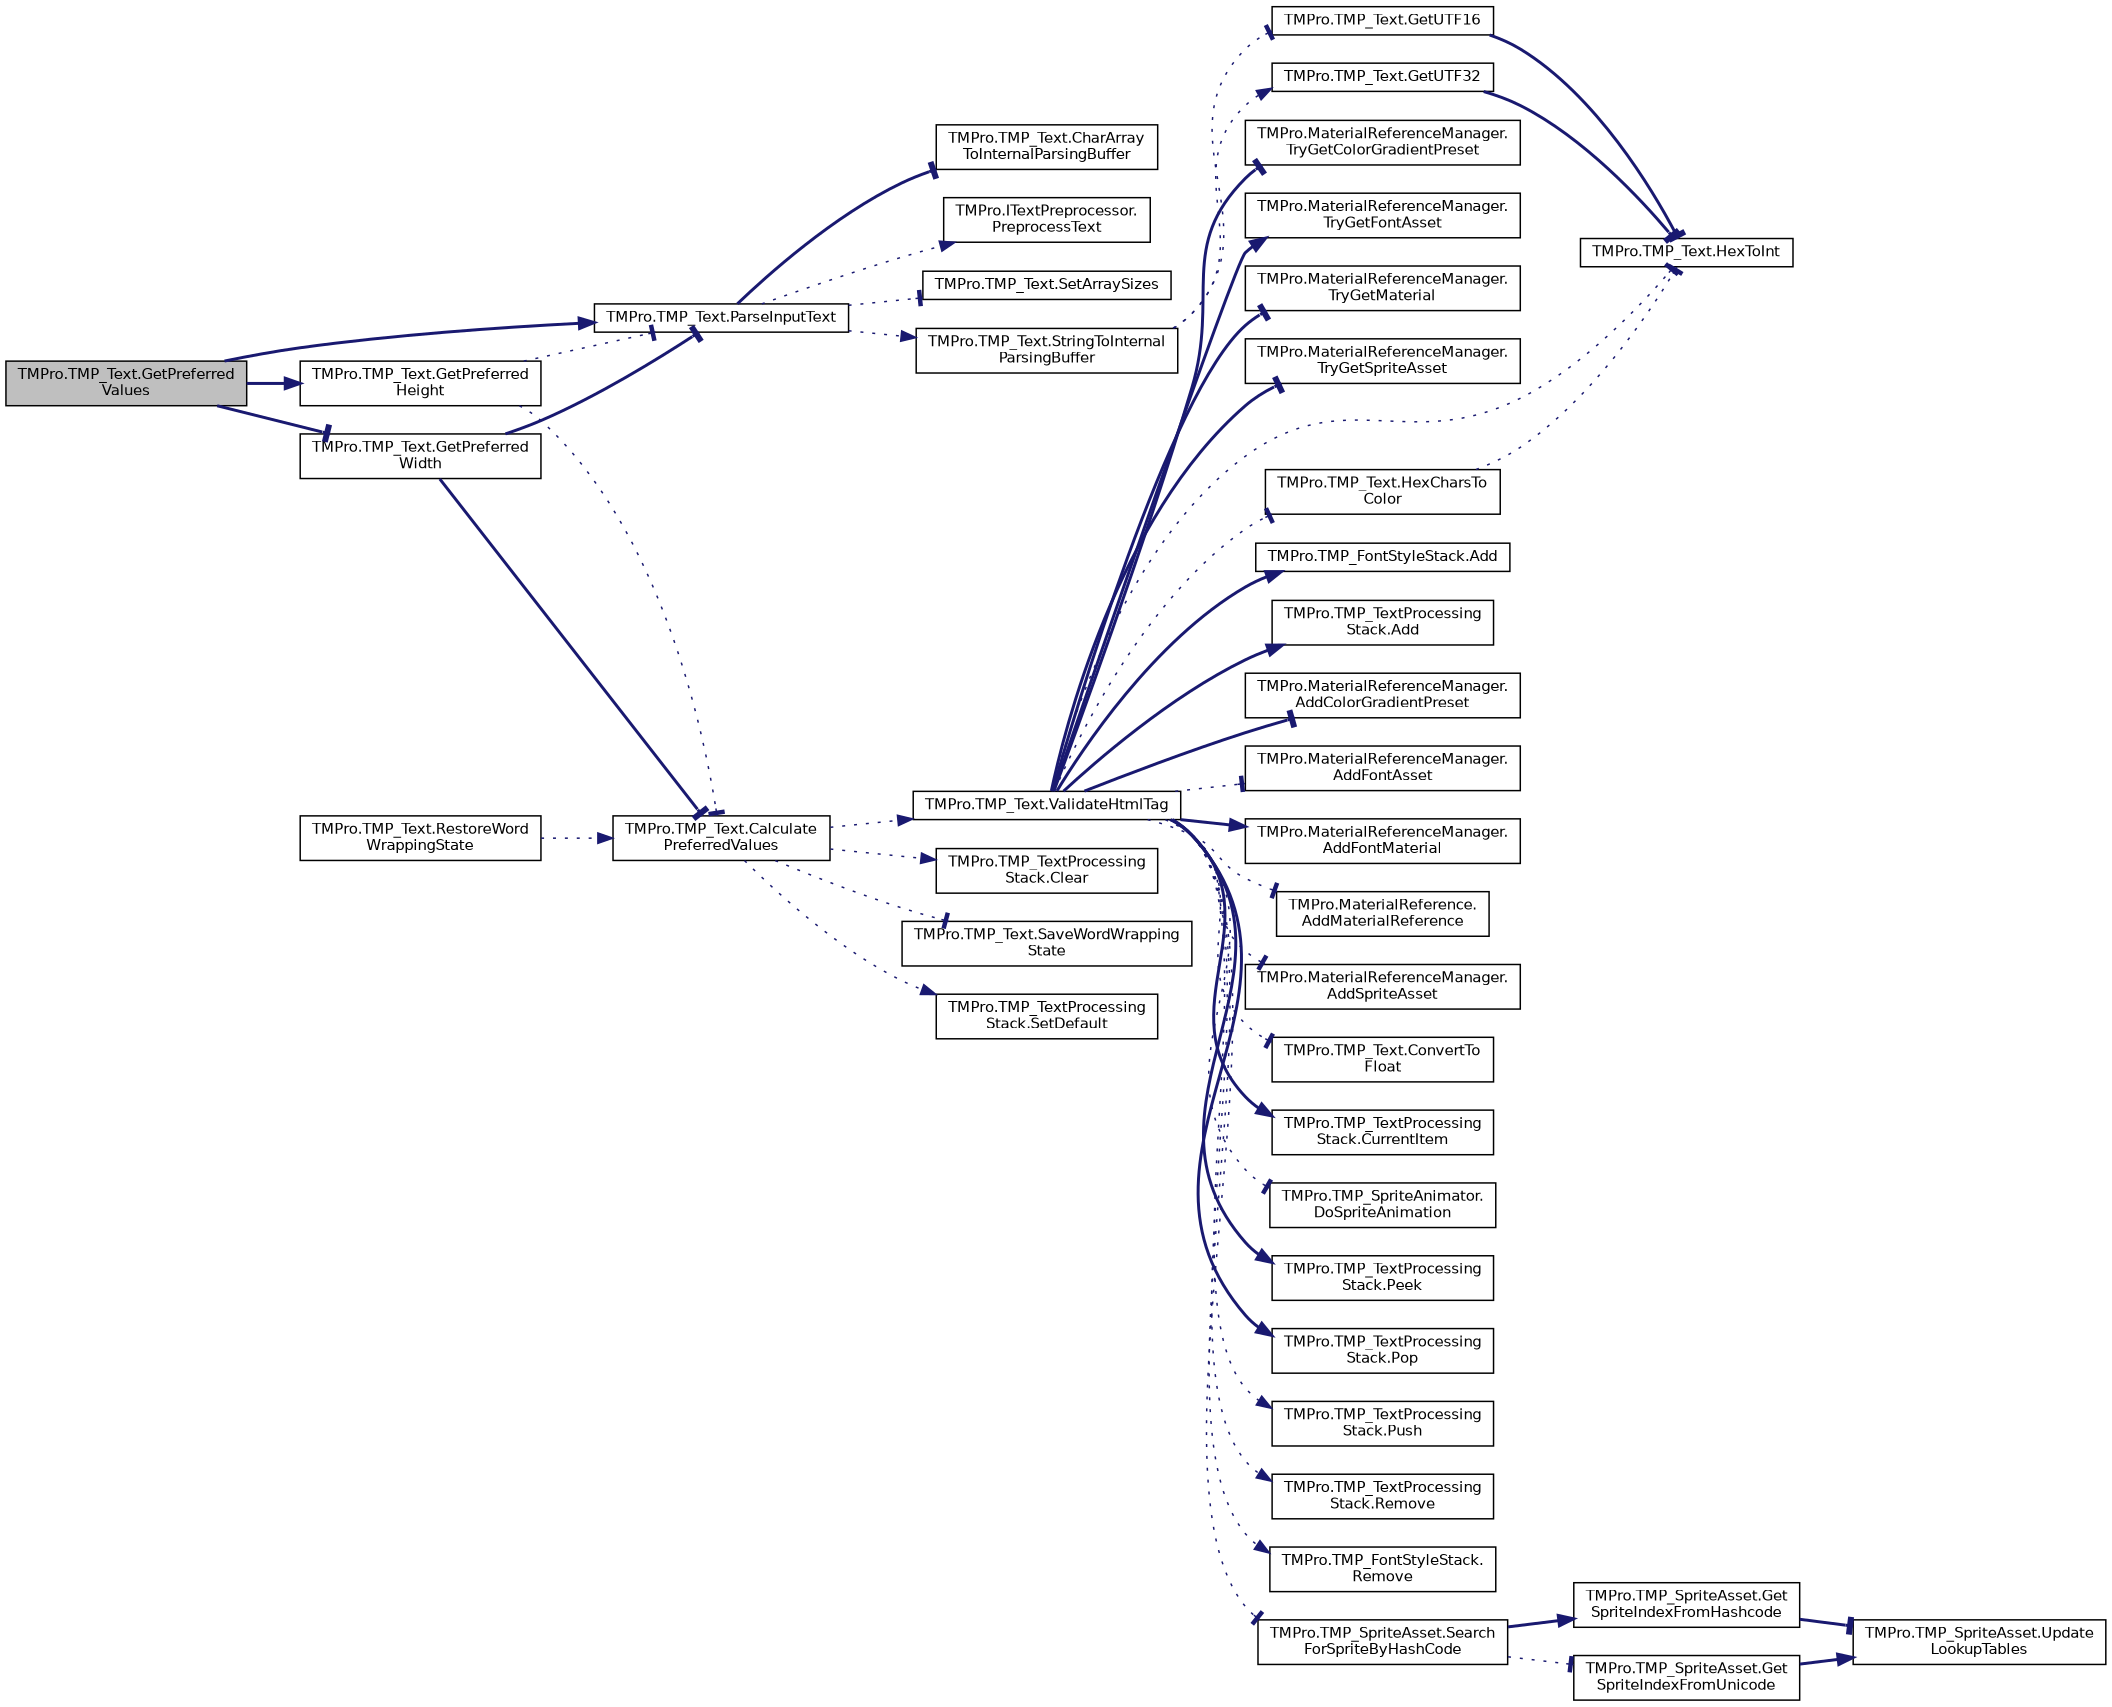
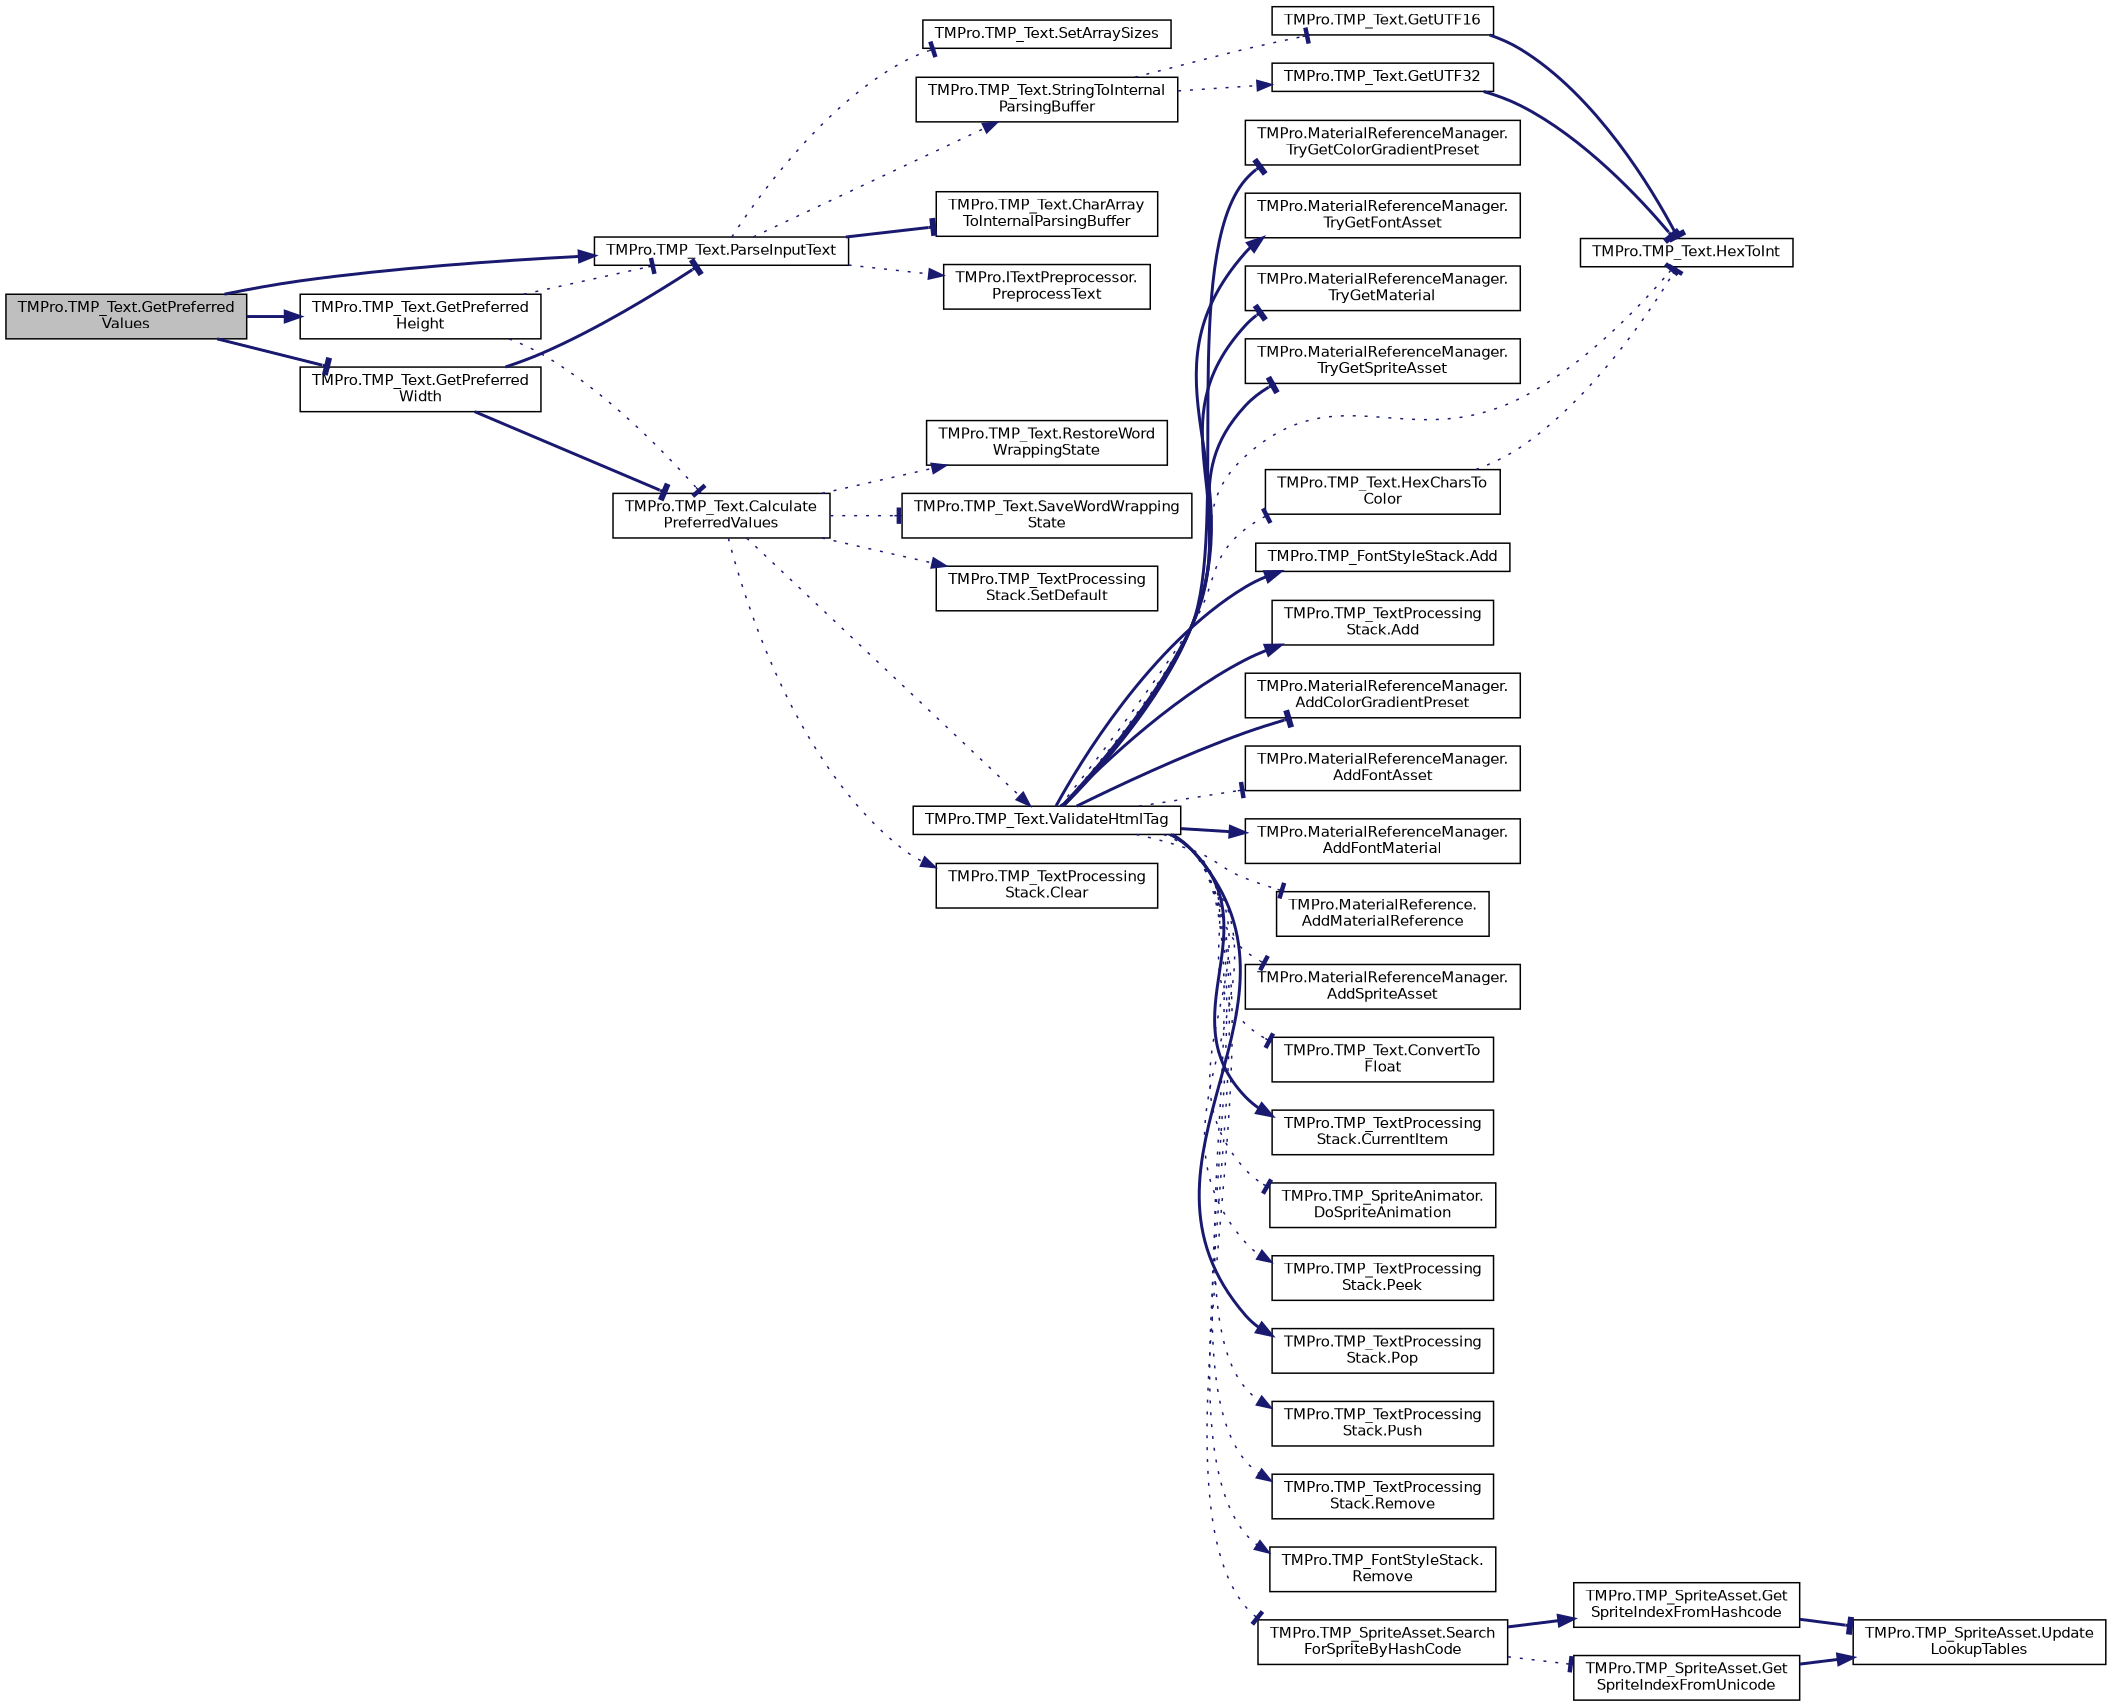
(569, 838) -> (877, 481)
(1221, 1035) -> (1220, 1043)
